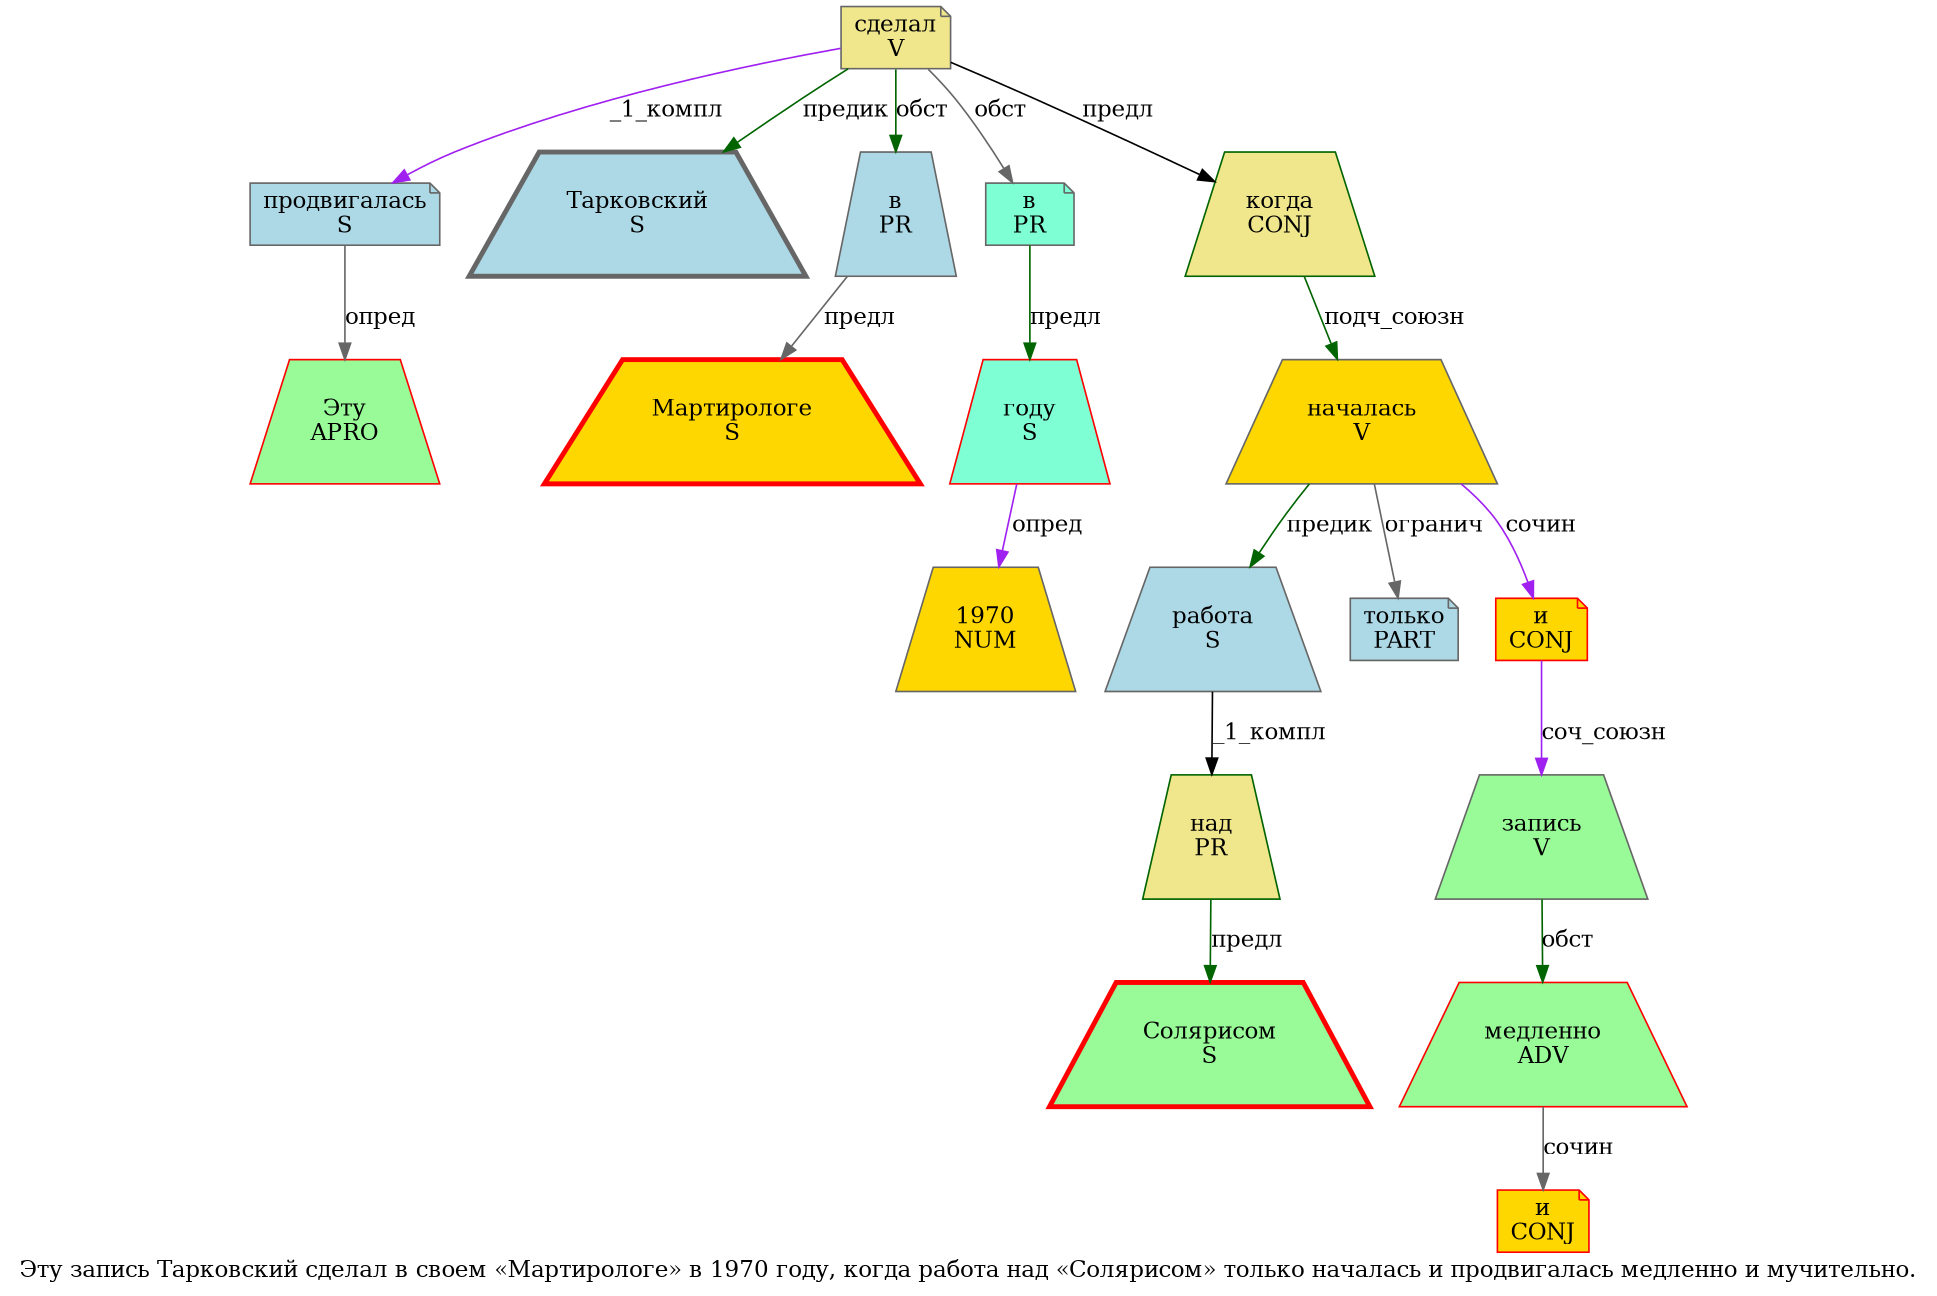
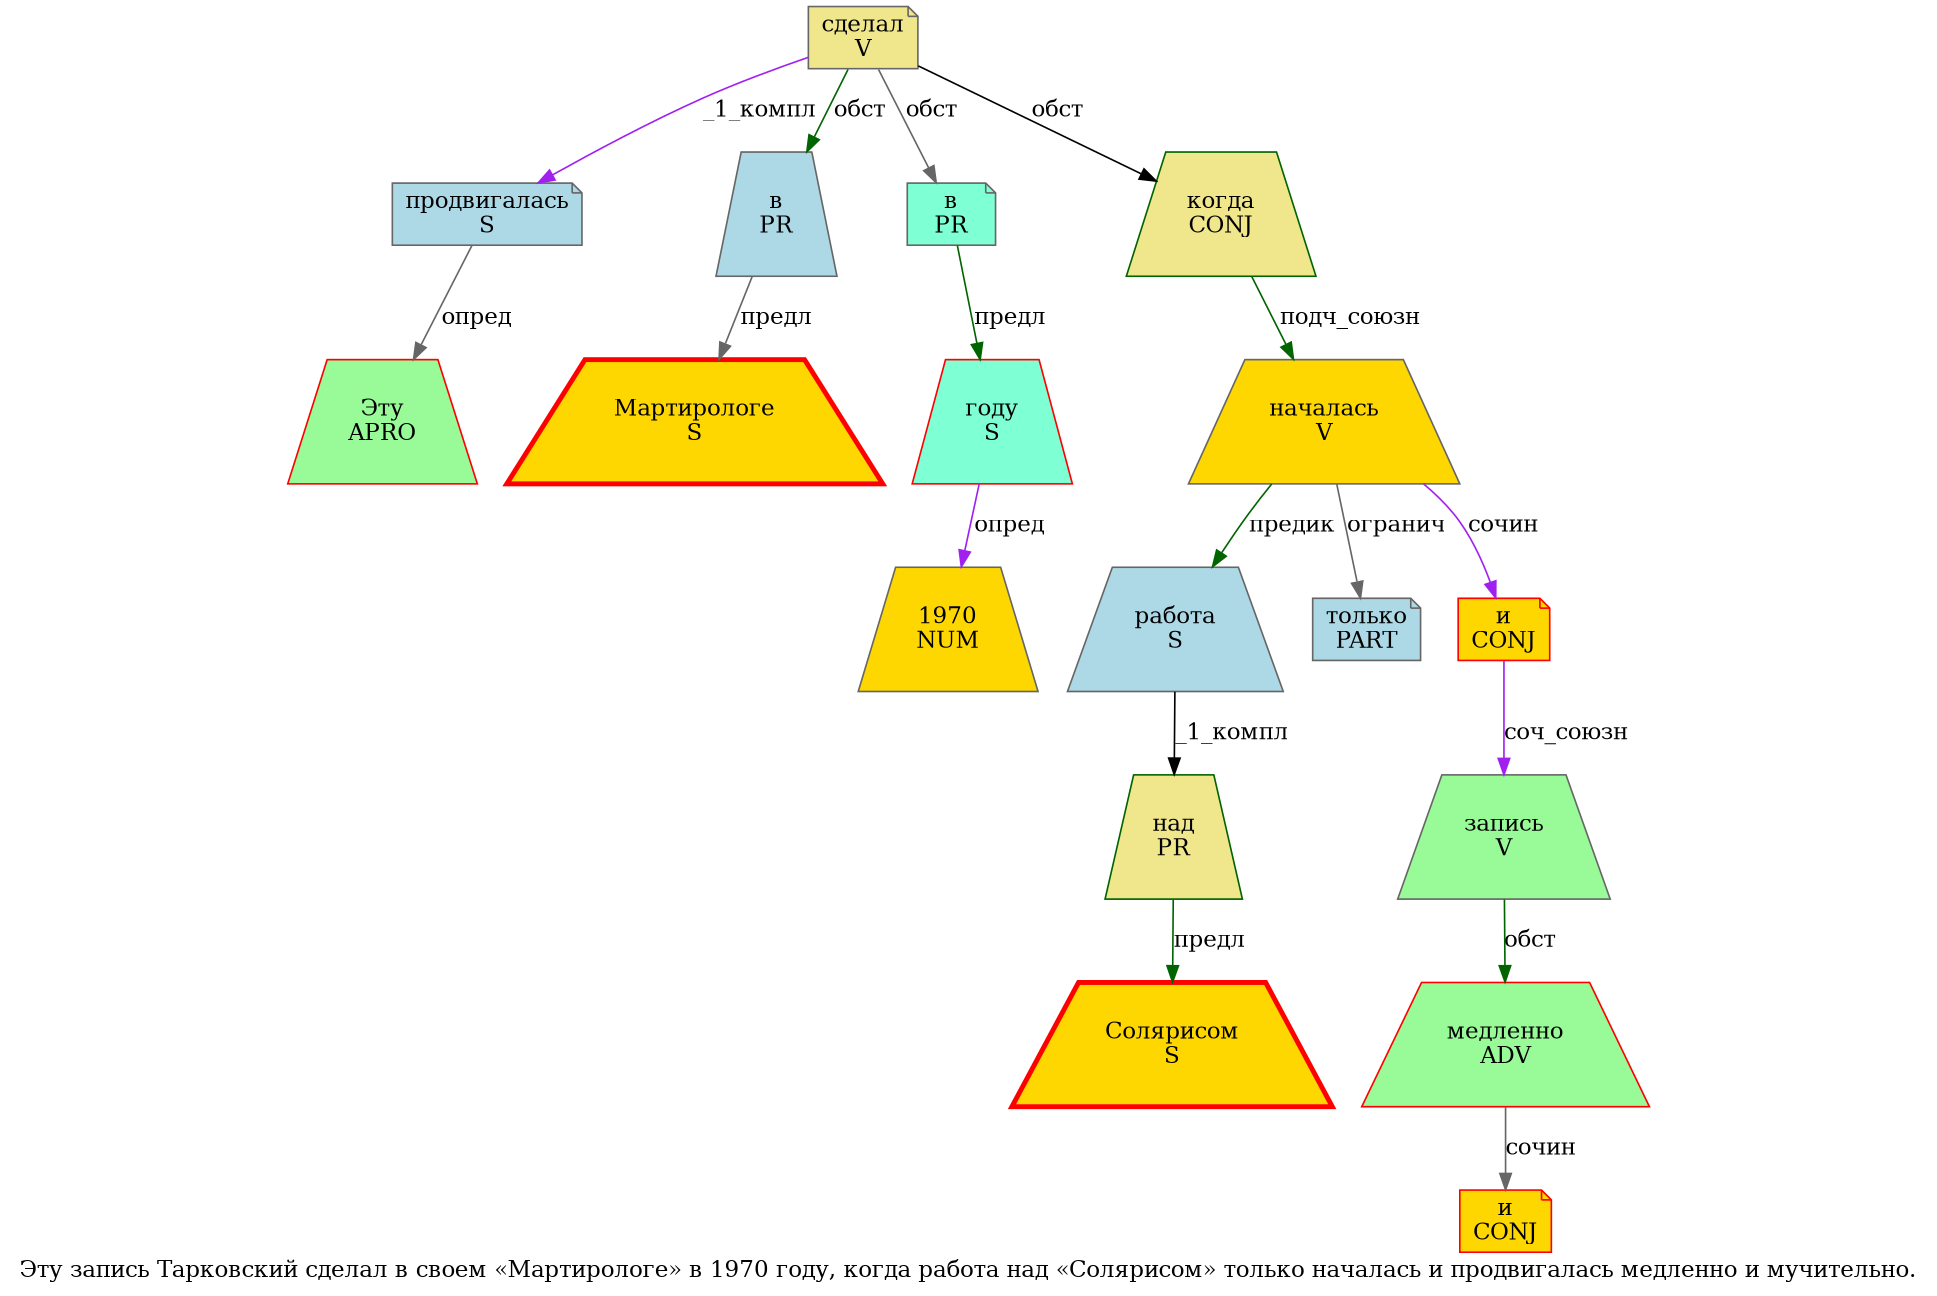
(1118, 110) -> (1058, 110)
(638, 214) -> none
(1210, 1045) -> (1172, 1045)
